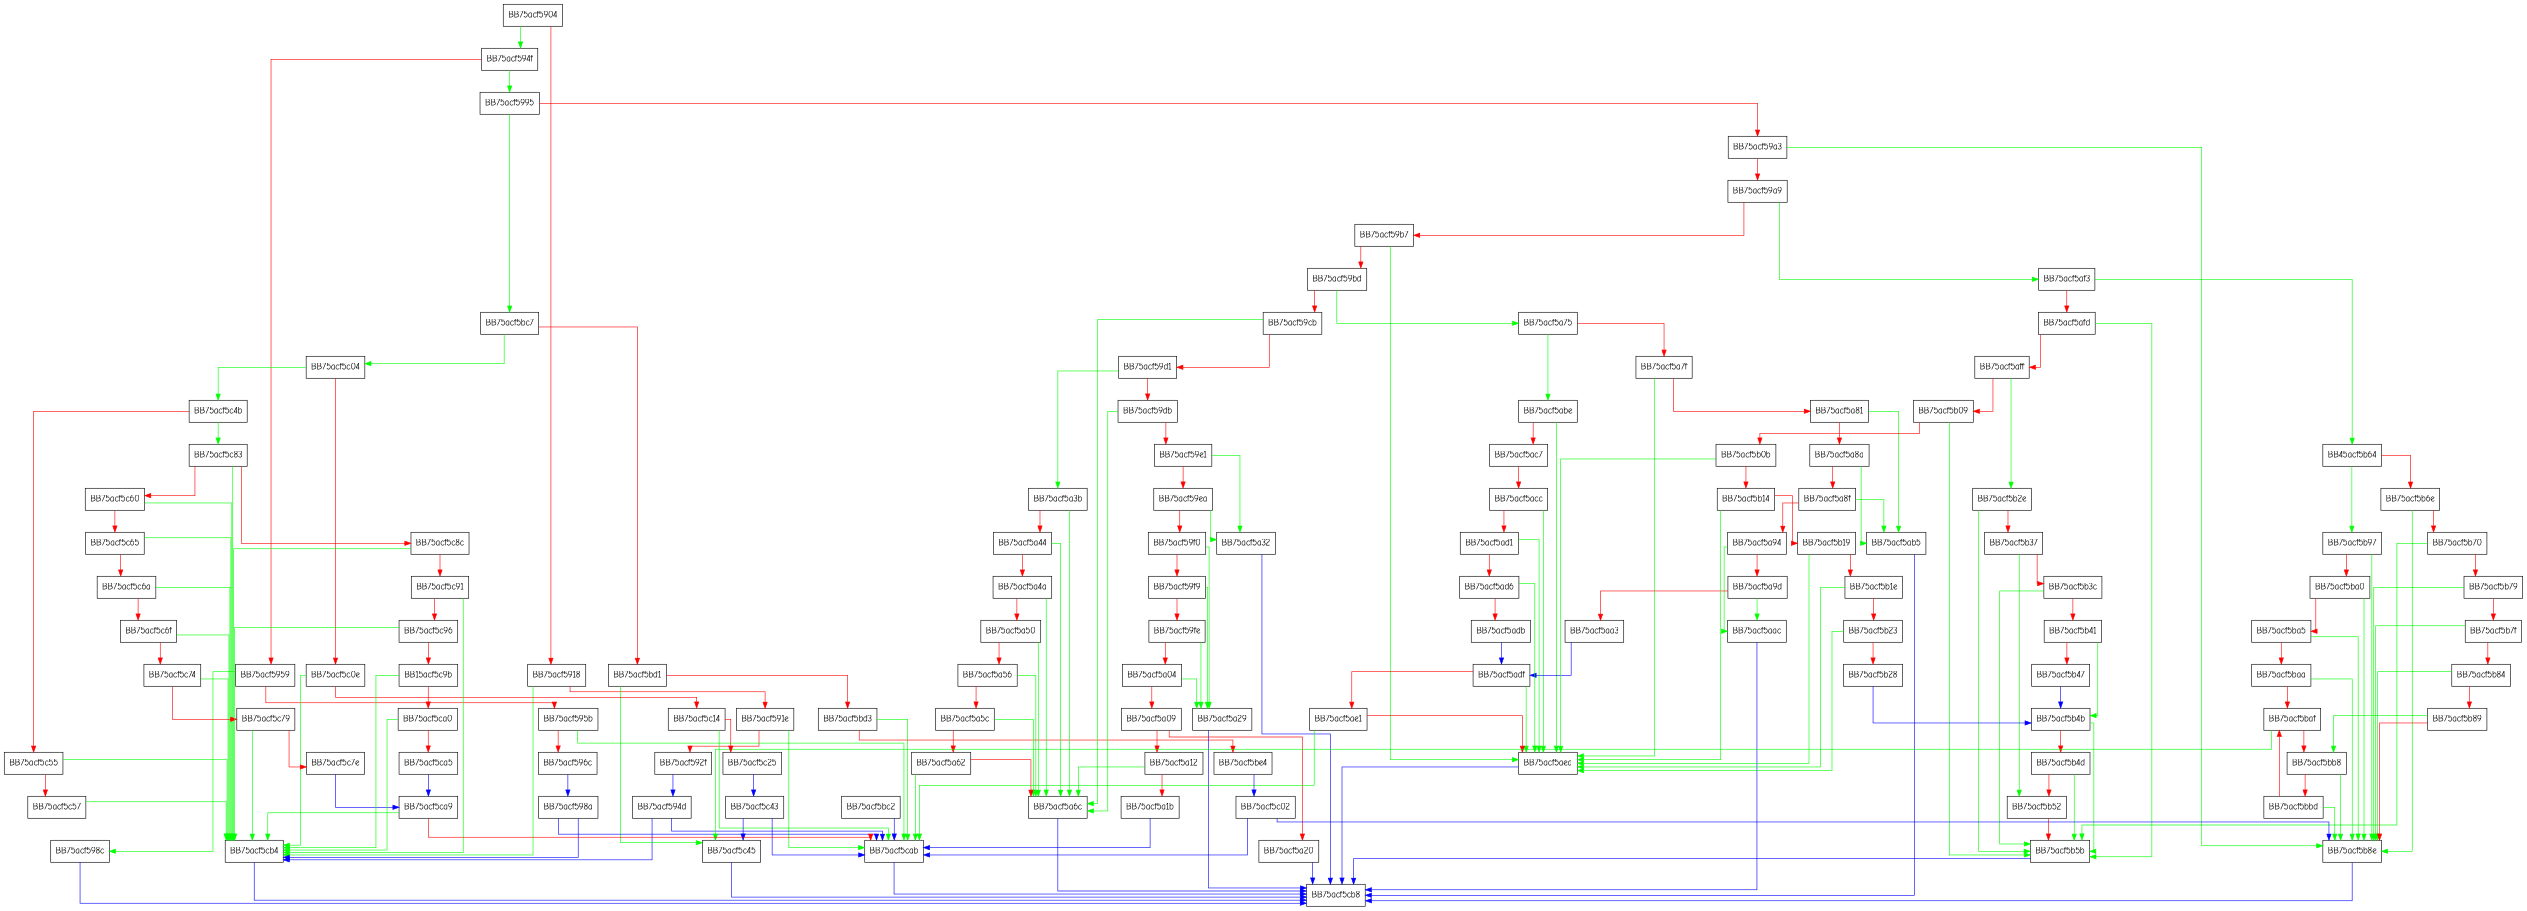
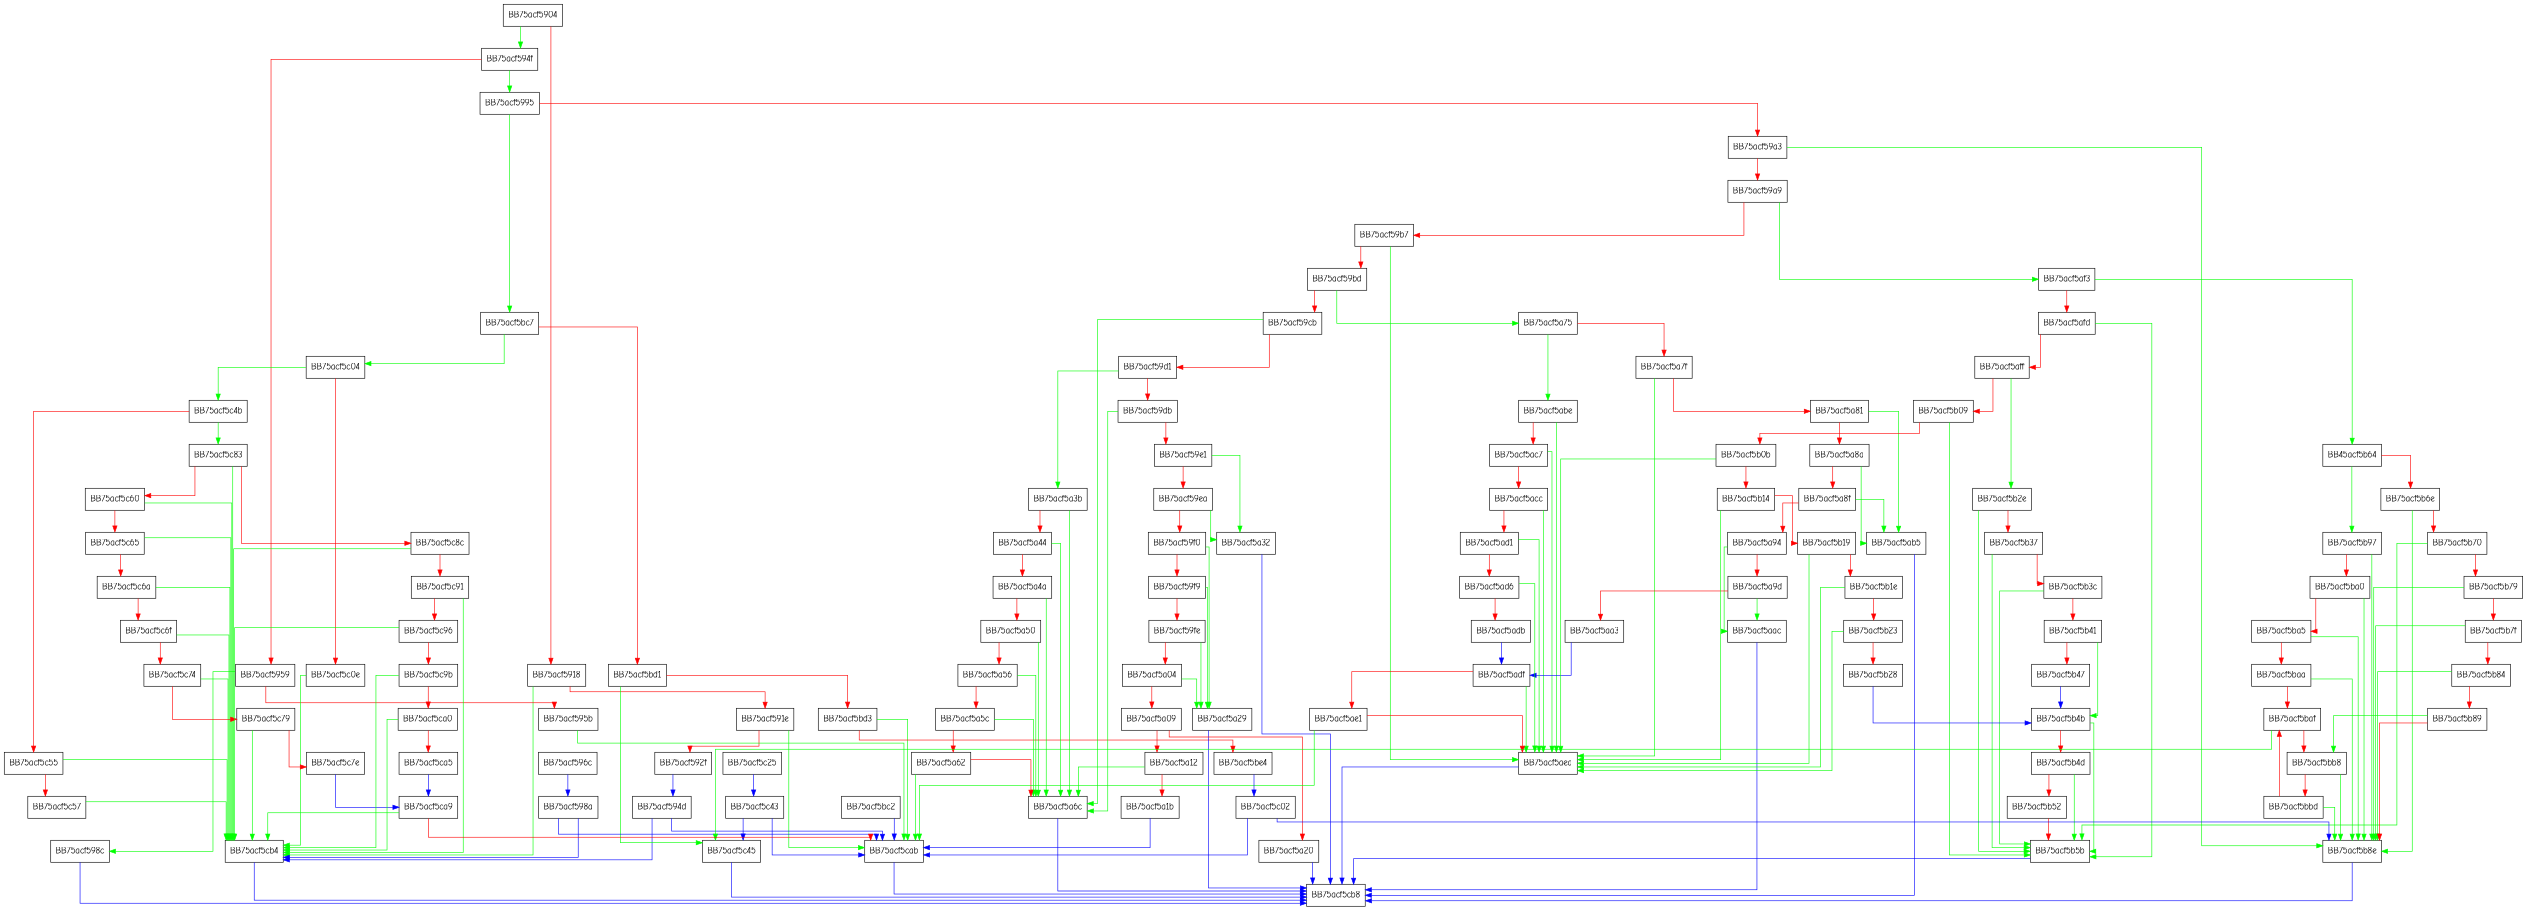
none -> (1552, 597)
(2019, 672) -> (1992, 717)
(428, 675) -> (428, 675)
(697, 719) -> none
(558, 738) -> none
